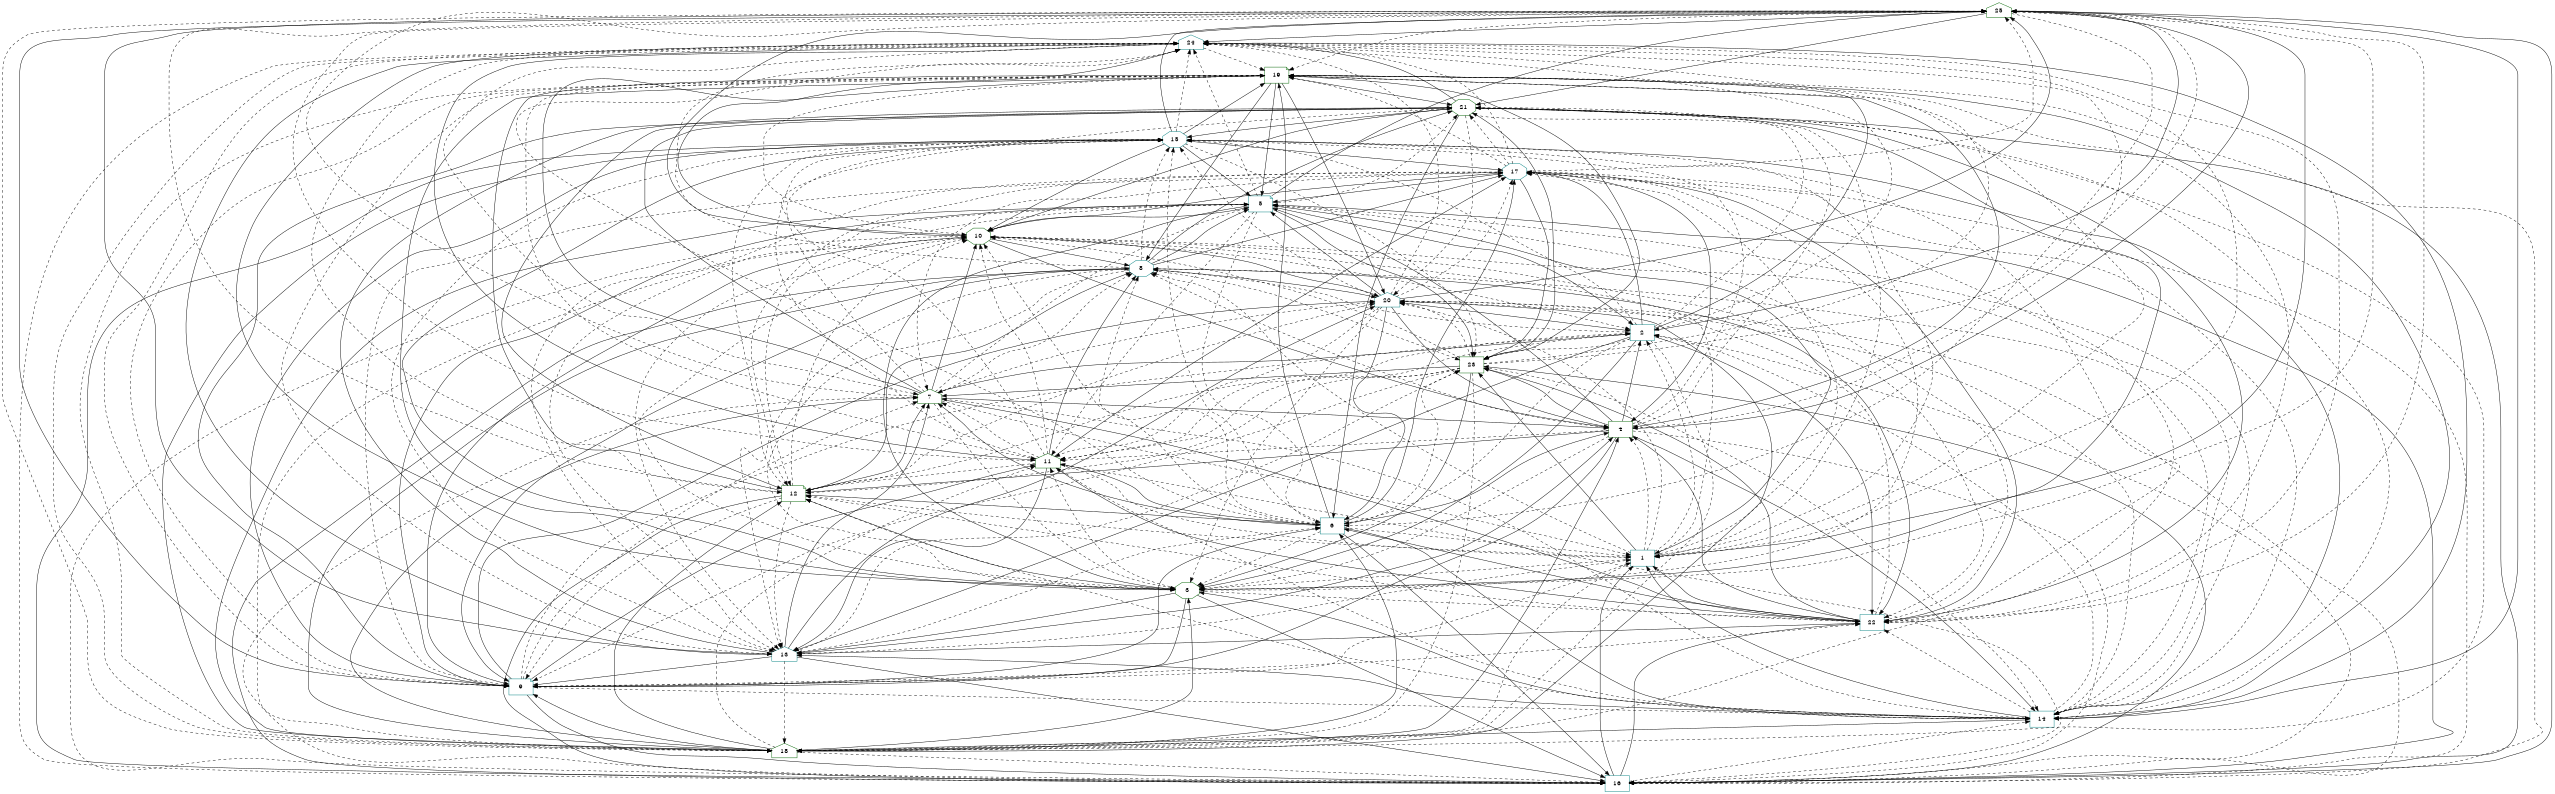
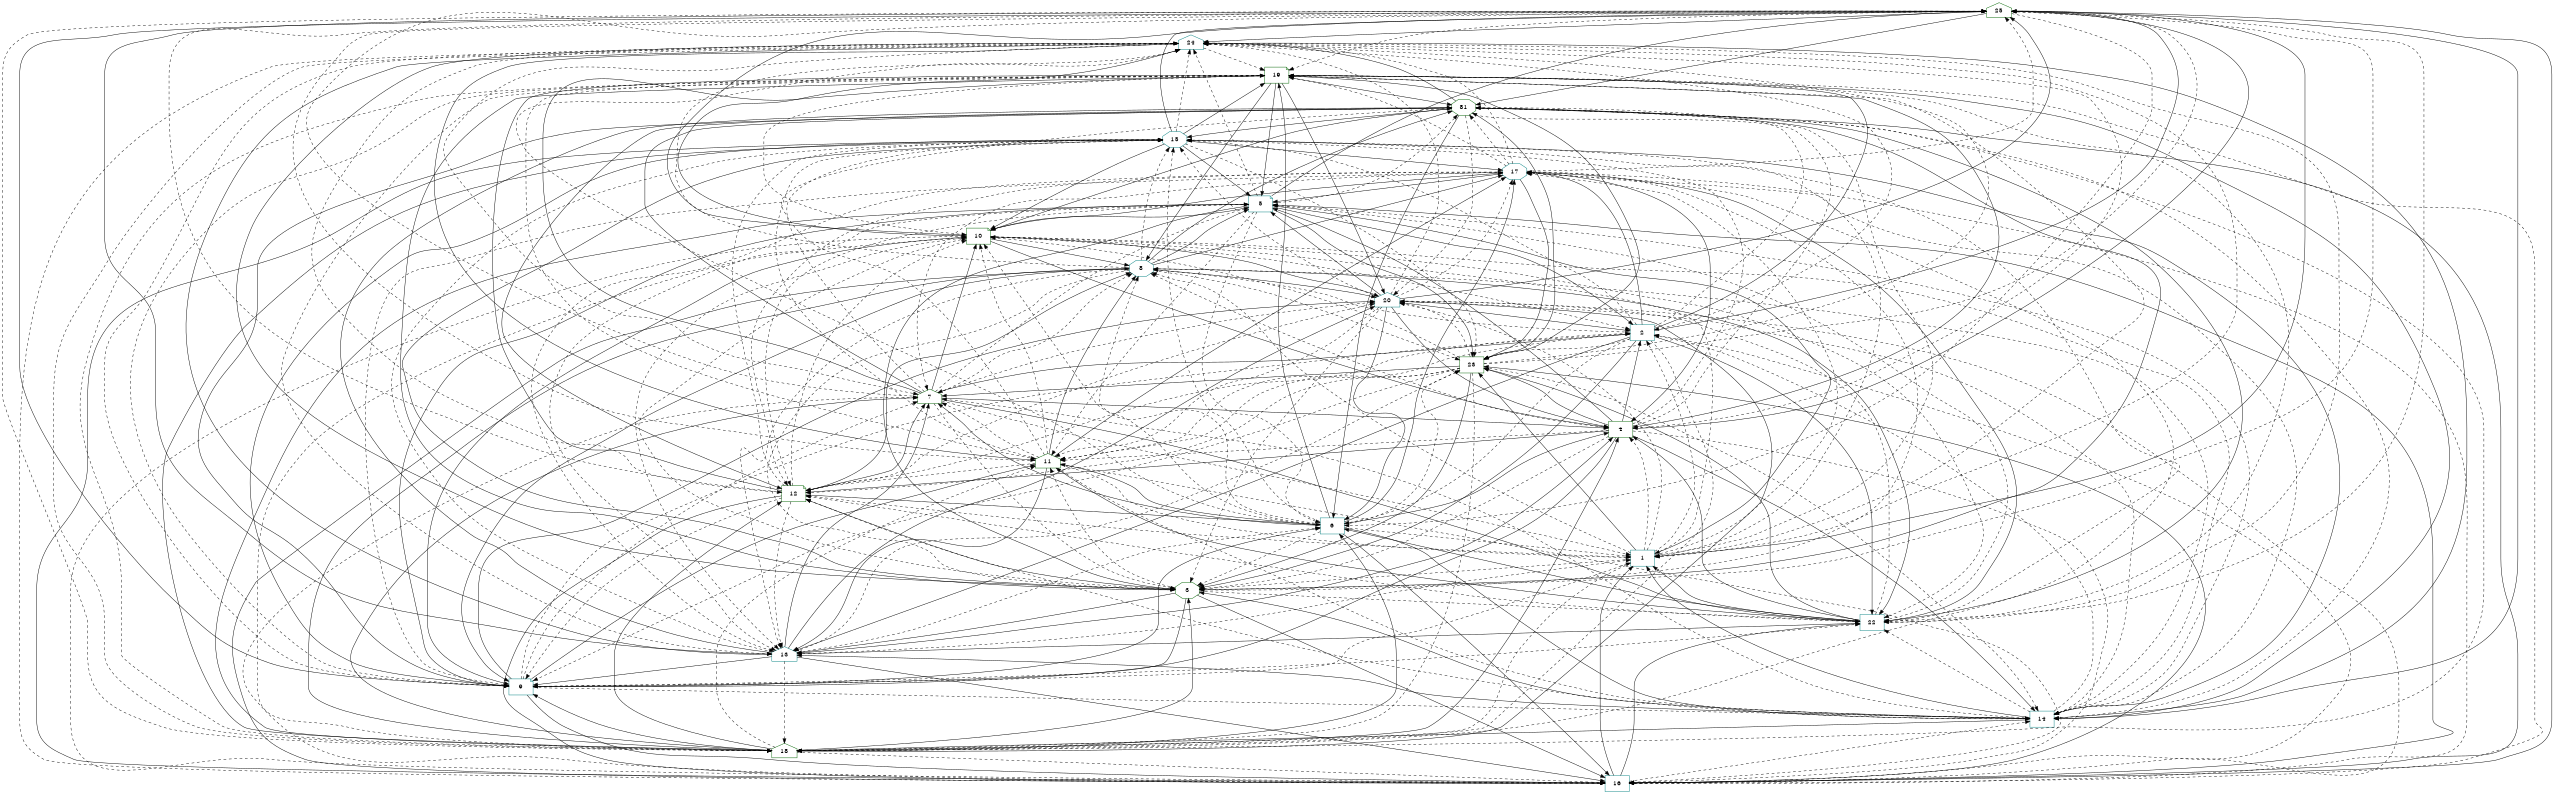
(1464, 107) -> (1464, 107)
(979, 236) -> (979, 236)
